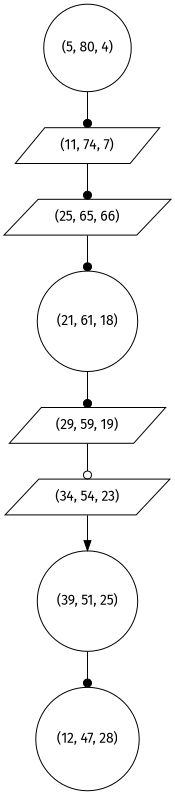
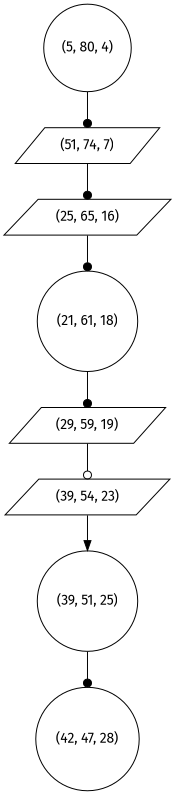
(87, 146) -> (87, 146)
(87, 217) -> (87, 217)
(87, 497) -> (87, 497)
(87, 739) -> (87, 739)
